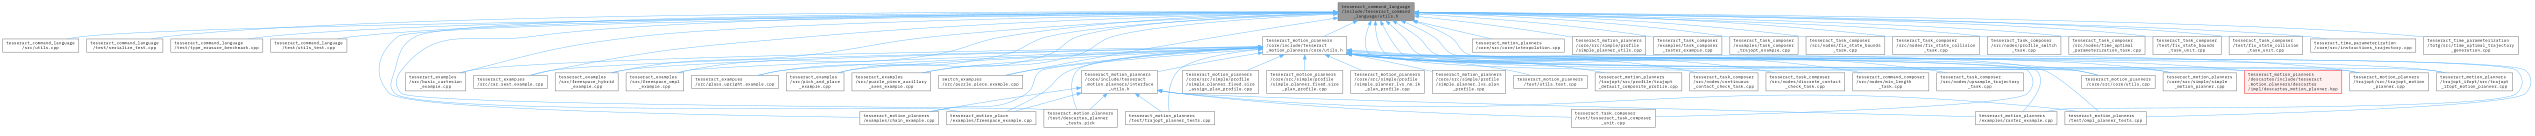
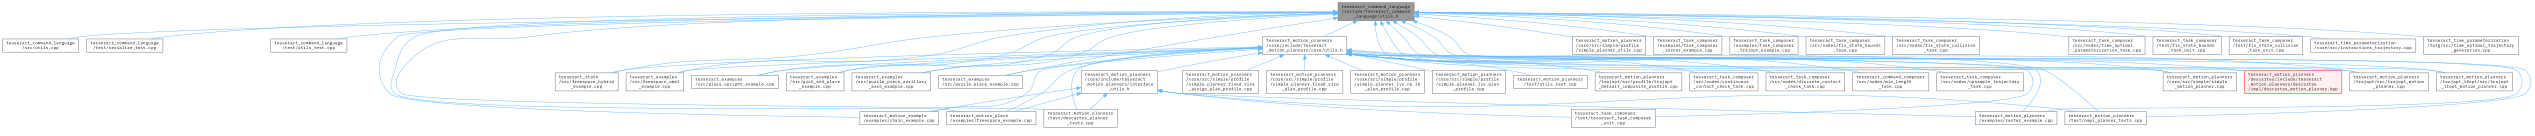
(217, 46) -> none
(1518, 46) -> none
(2024, 46) -> none
(436, 82) -> none
(511, 82) -> none
(587, 82) -> (587, 82)
(981, 82) -> (981, 82)
(2118, 82) -> none
(899, 118) -> (899, 118)
(1081, 118) -> (1081, 118)
(1170, 118) -> none
